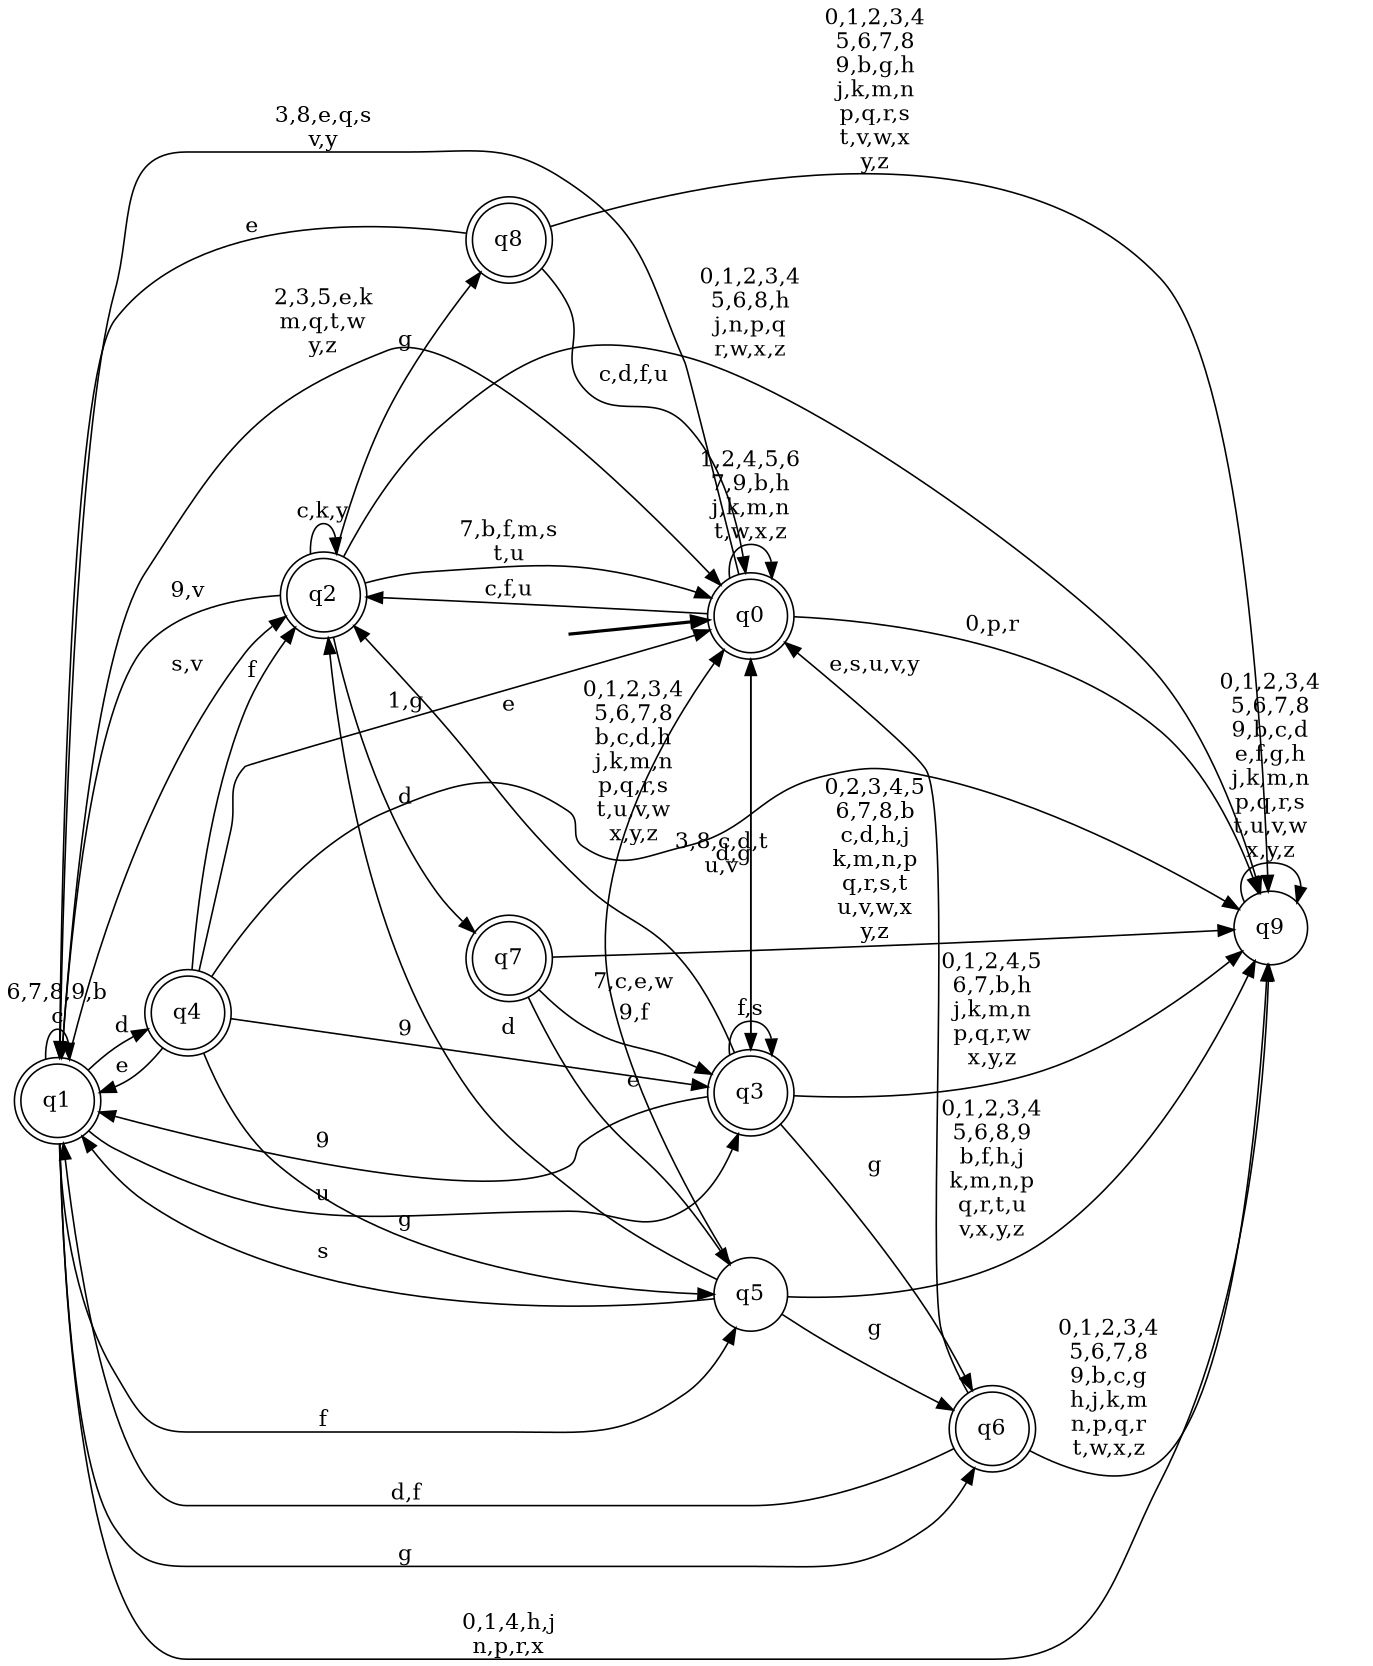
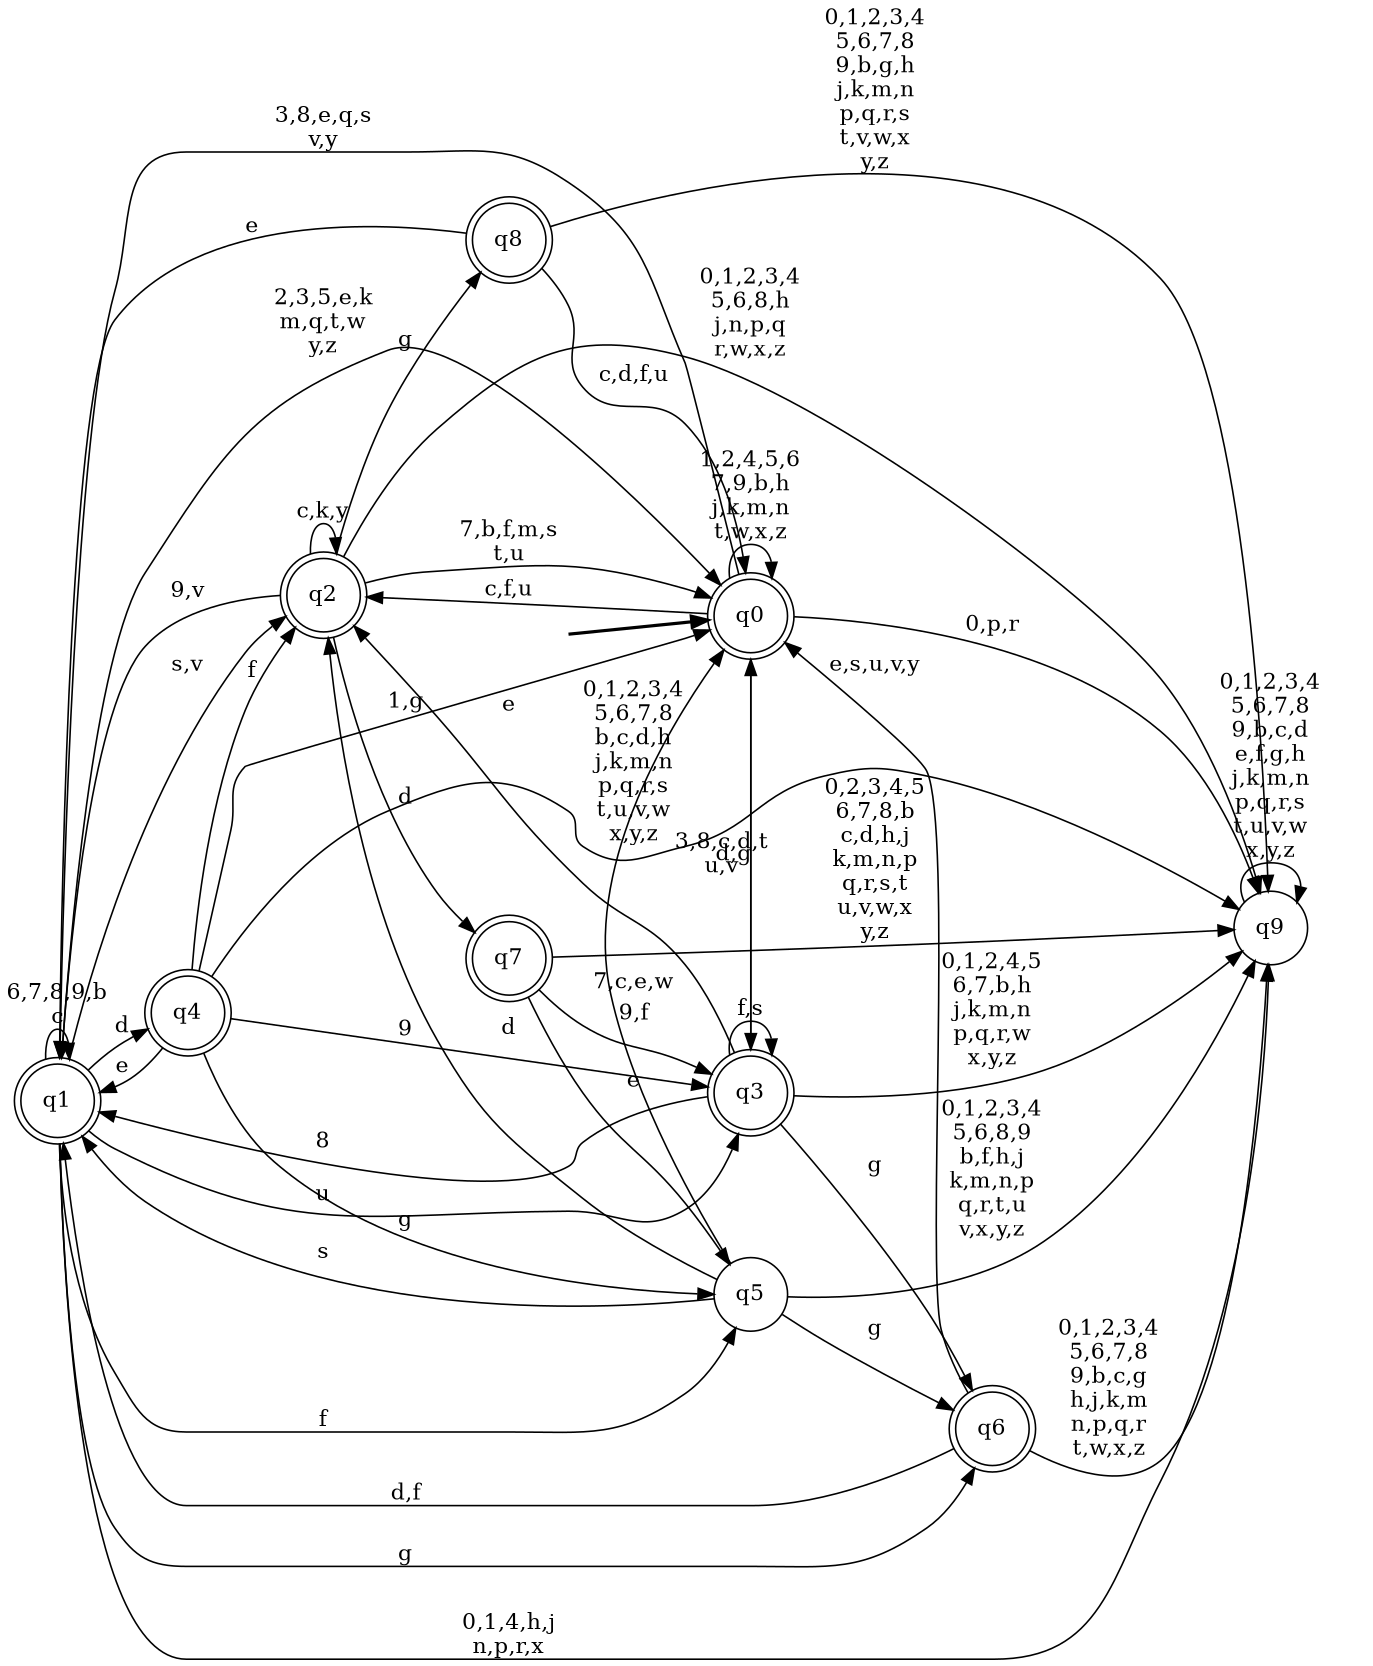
(324, 1142) -> (324, 1142)
